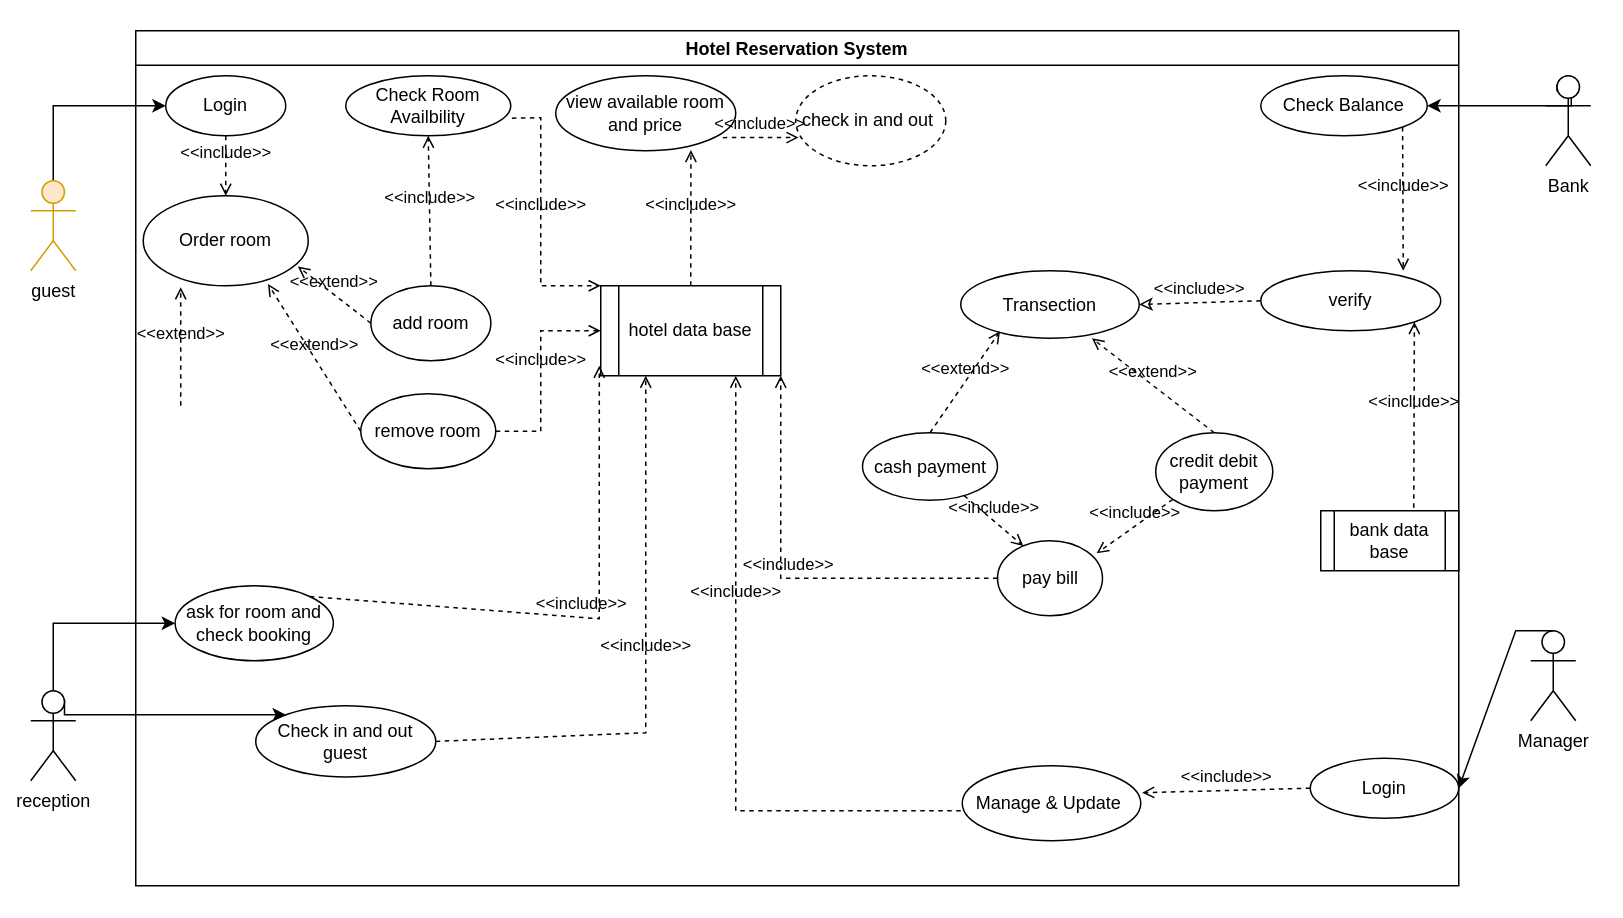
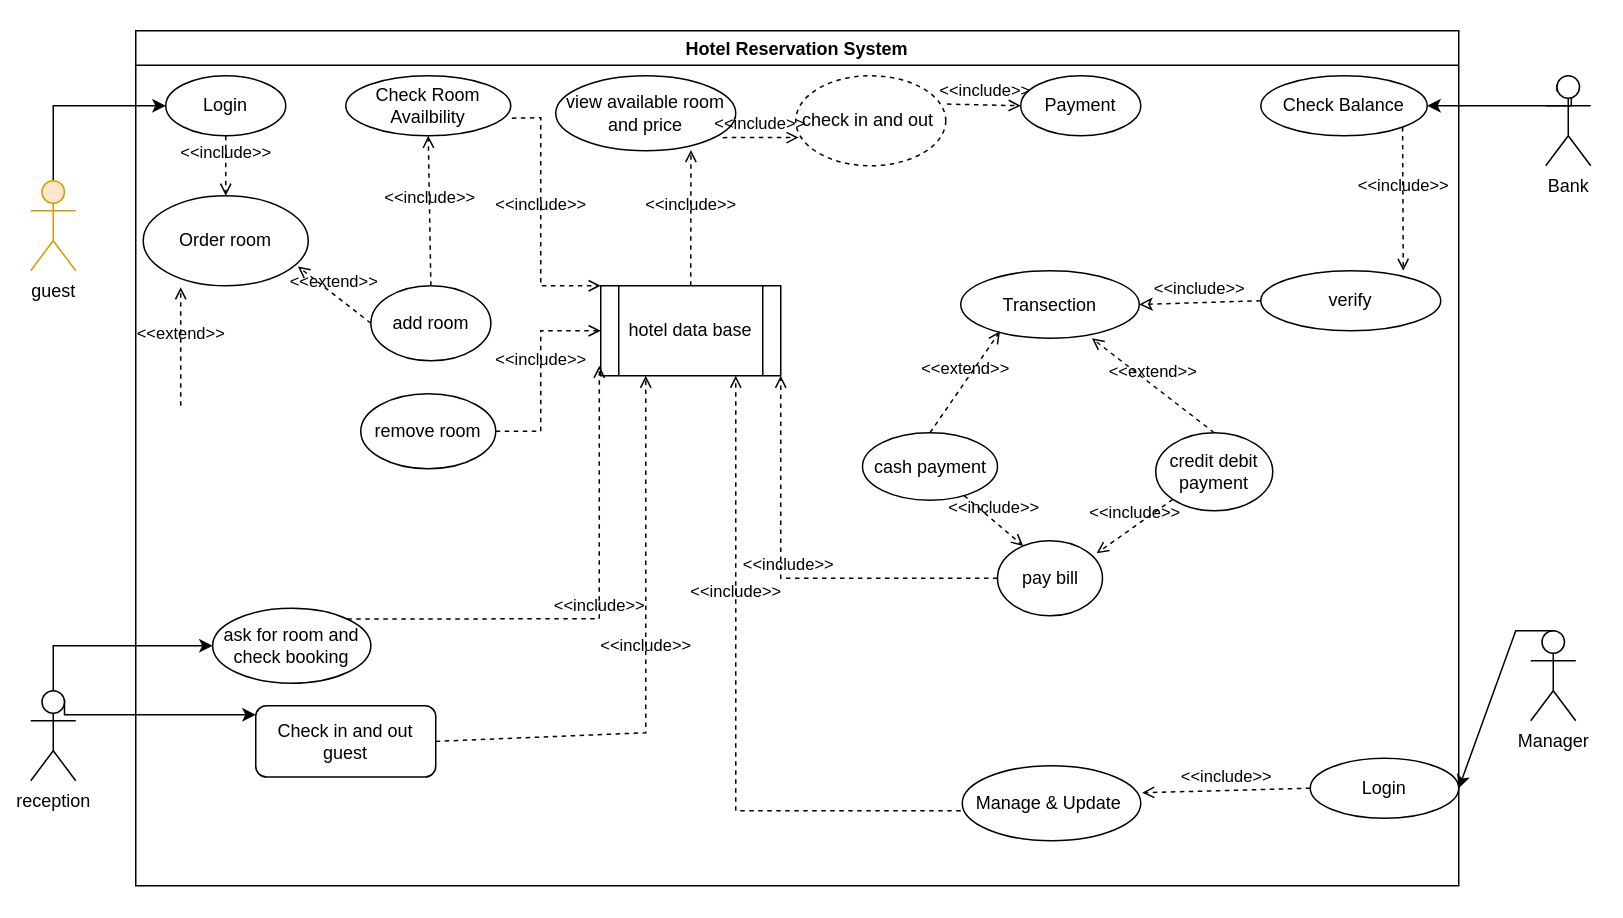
none -> (982, 105)
none -> (1081, 106)
(315, 359) -> none
(1414, 417) -> none
(1390, 541) -> none
(254, 623) -> (292, 646)
(346, 741) -> (346, 741)
